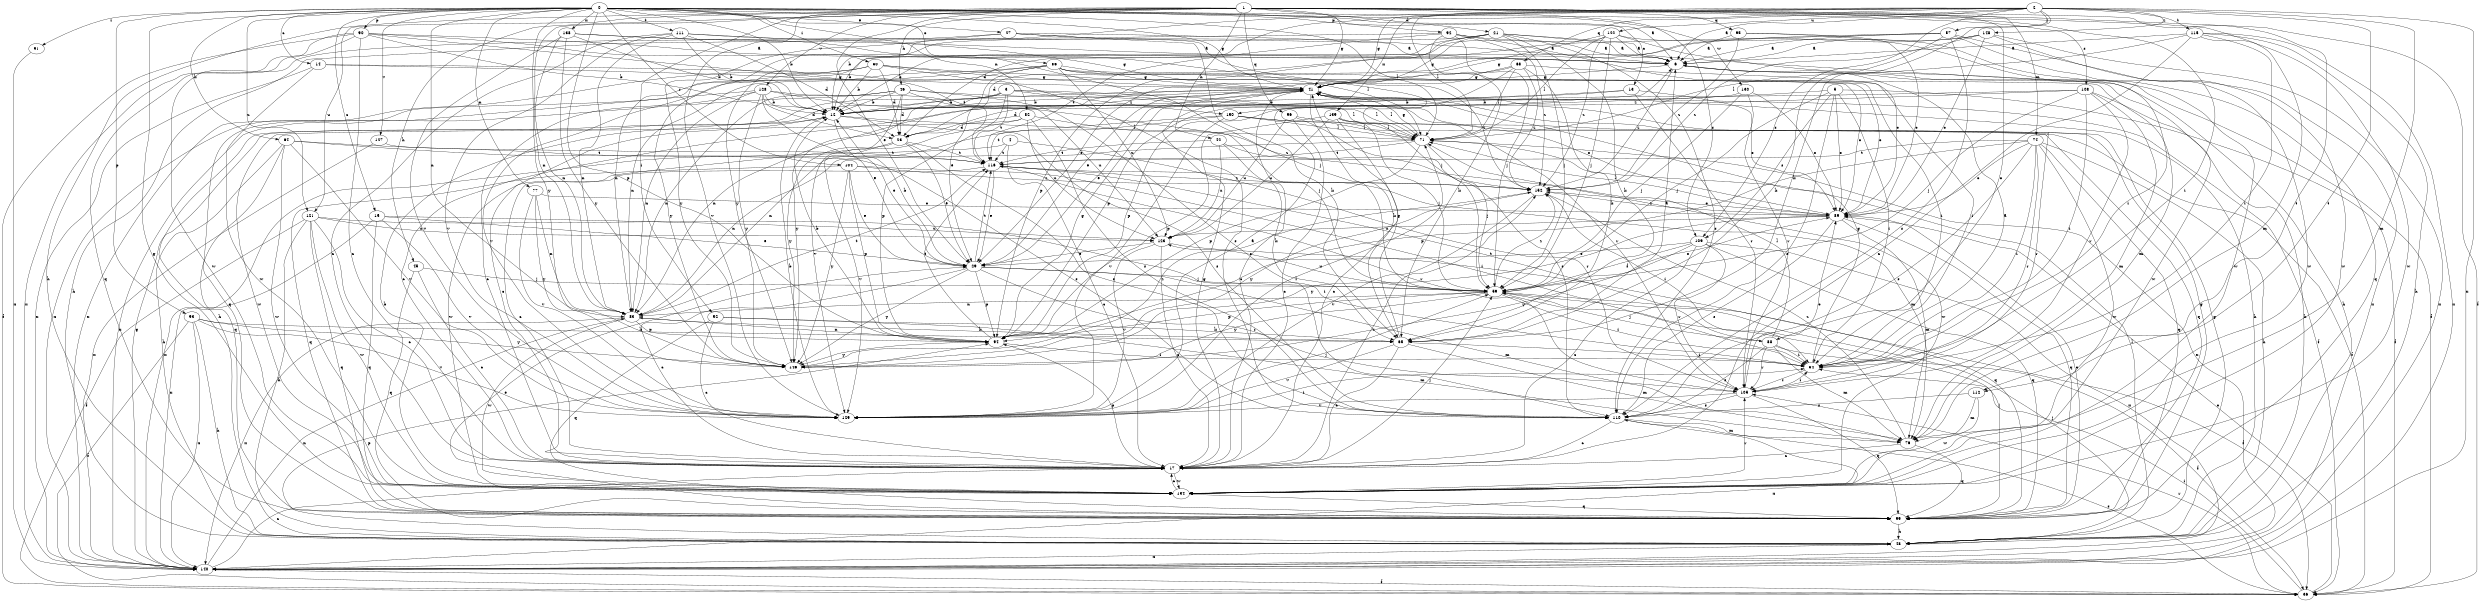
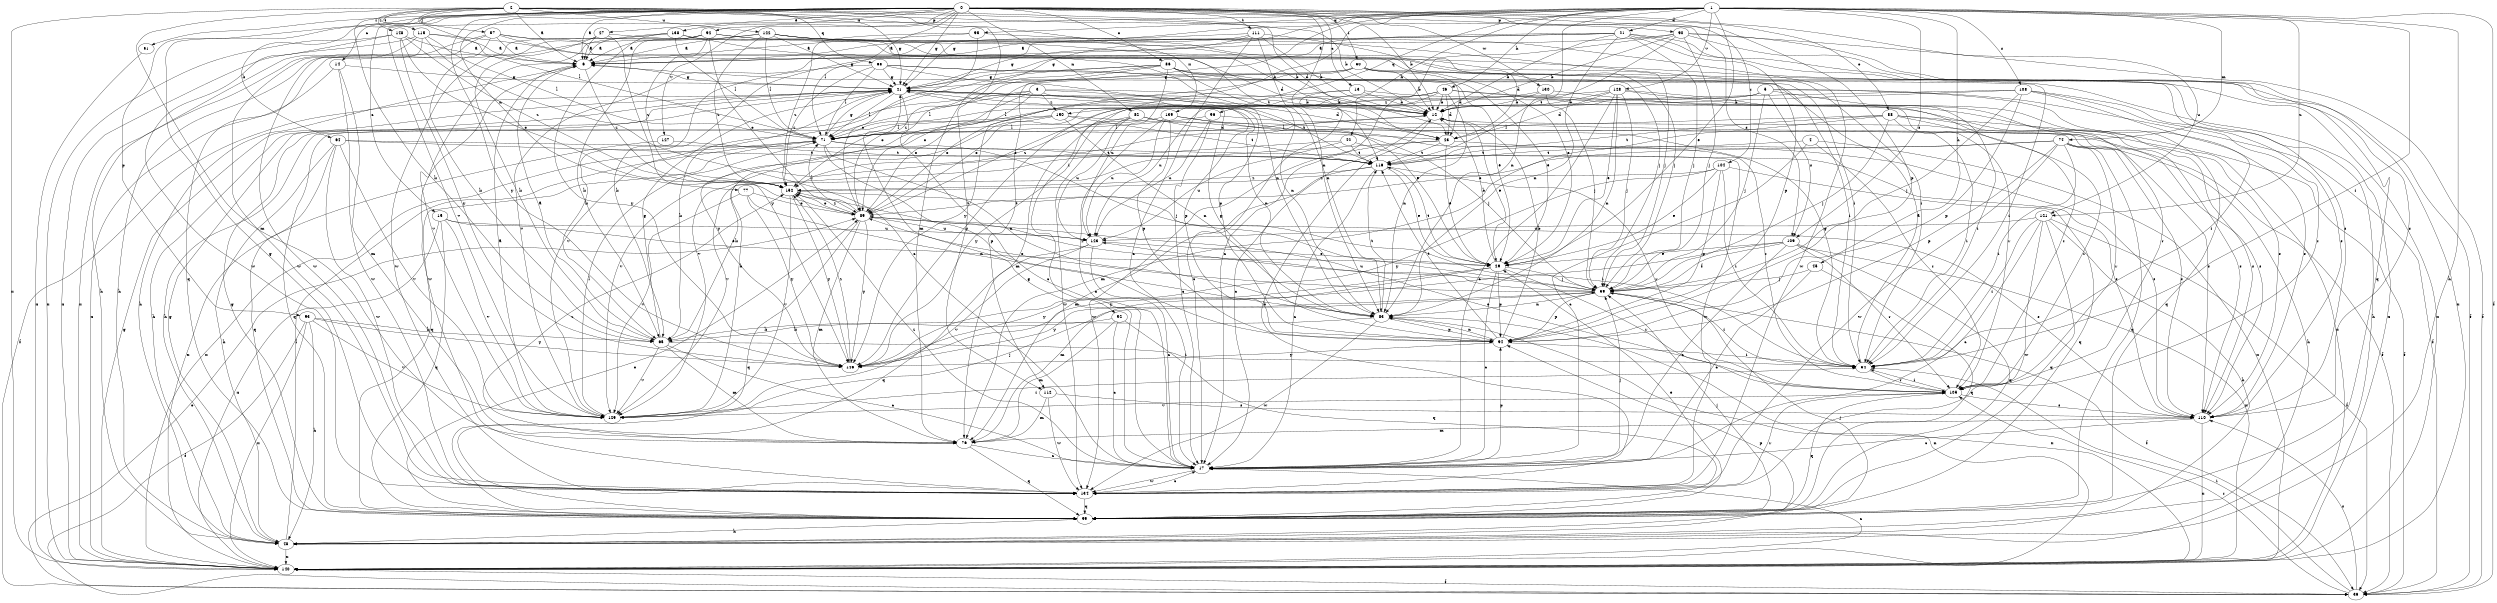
(1630, 322) -> (1760, 232)
none -> (360, 498)
